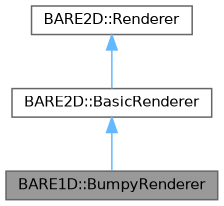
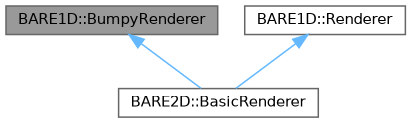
(112, 20) -> (325, 20)
(112, 152) -> (171, 66)
